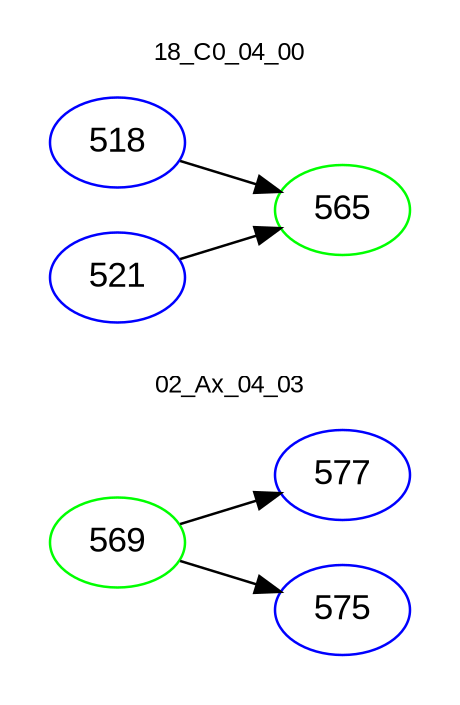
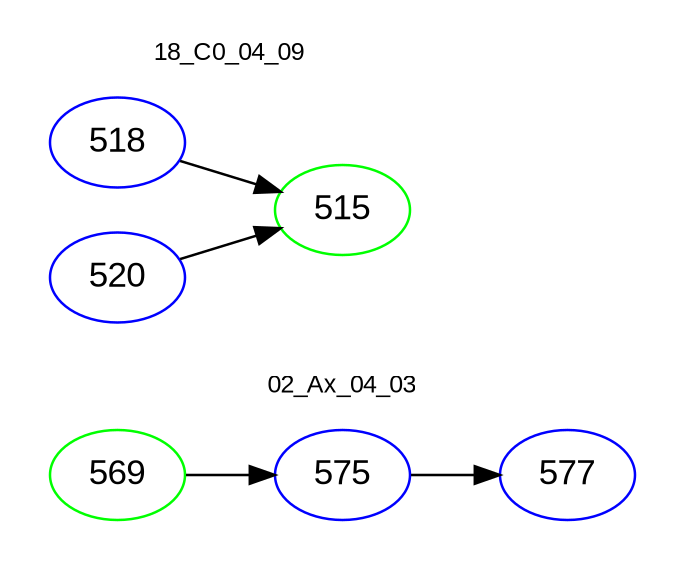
(230, 54) -> (230, 54)
(342, 210) -> (342, 210)
(118, 278) -> (118, 278)
(218, 512) -> (443, 475)
